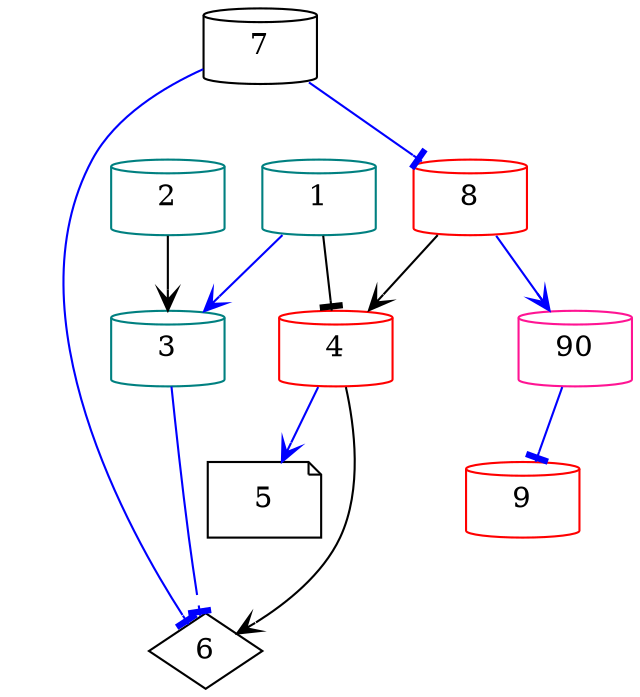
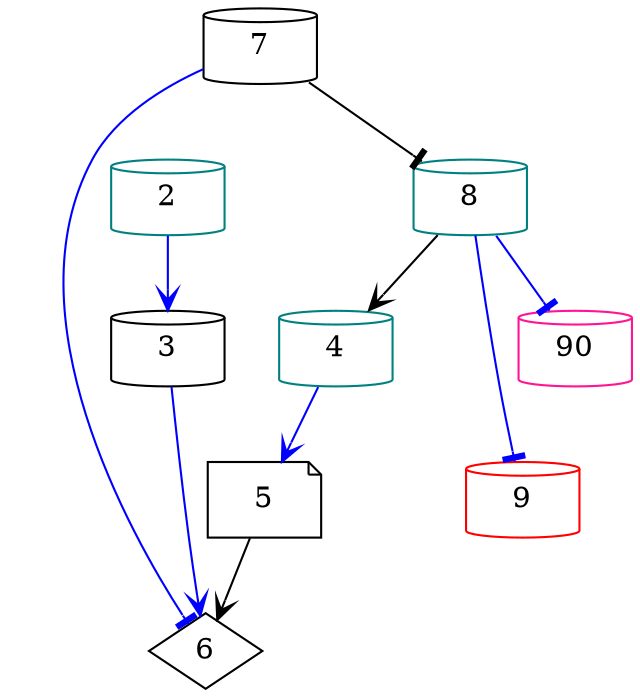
(361, 119) -> (361, 119)
(319, 197) -> none
(470, 197) -> (470, 197)
(168, 263) -> (168, 263)
(520, 269) -> (520, 269)
(168, 349) -> (168, 349)
(336, 349) -> (336, 349)
(551, 419) -> (492, 344)
(183, 491) -> (183, 491)
(346, 523) -> (238, 569)
